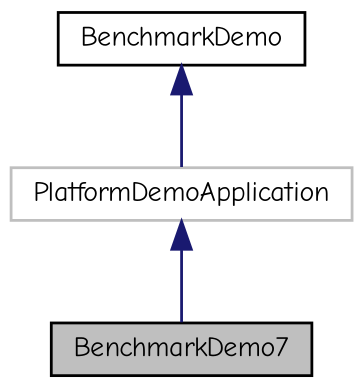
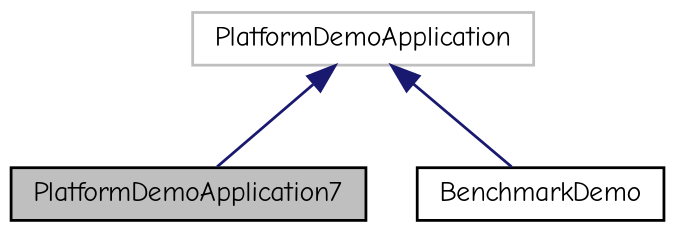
(182, 131) -> (462, 125)
(182, 349) -> (189, 194)
